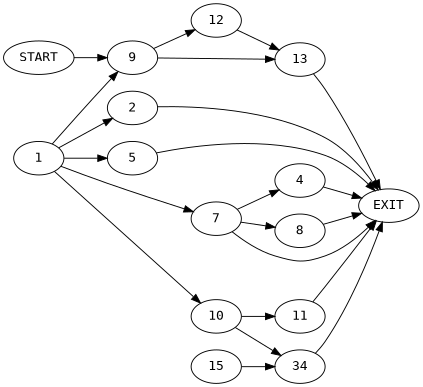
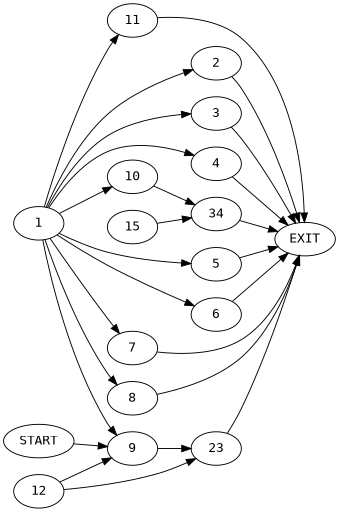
(170, 41) -> (81, 472)
(300, 60) -> (216, 449)
none -> (216, 114)
(254, 202) -> (106, 152)
(253, 224) -> (73, 311)
none -> (216, 315)
(254, 316) -> (73, 122)
